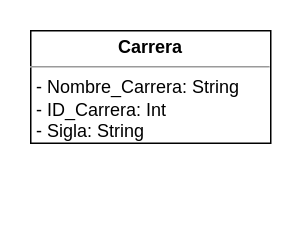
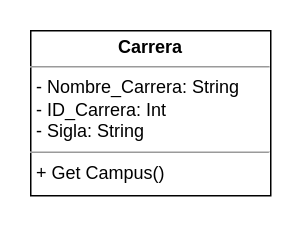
(151, 87) -> (151, 113)
